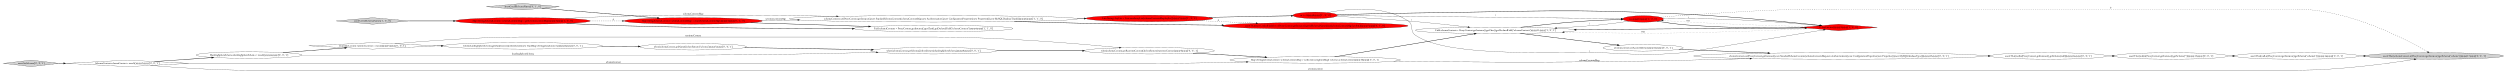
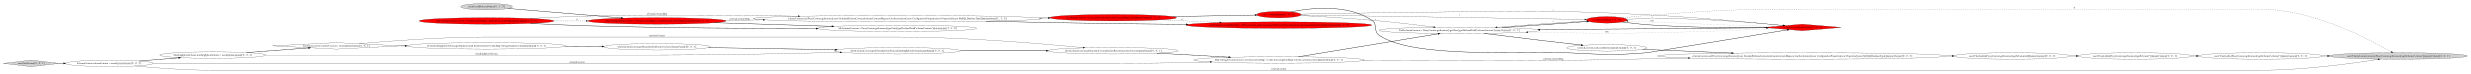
(523, 7) -> (487, 7)
(373, 21) -> none
(127, 63) -> (109, 63)
